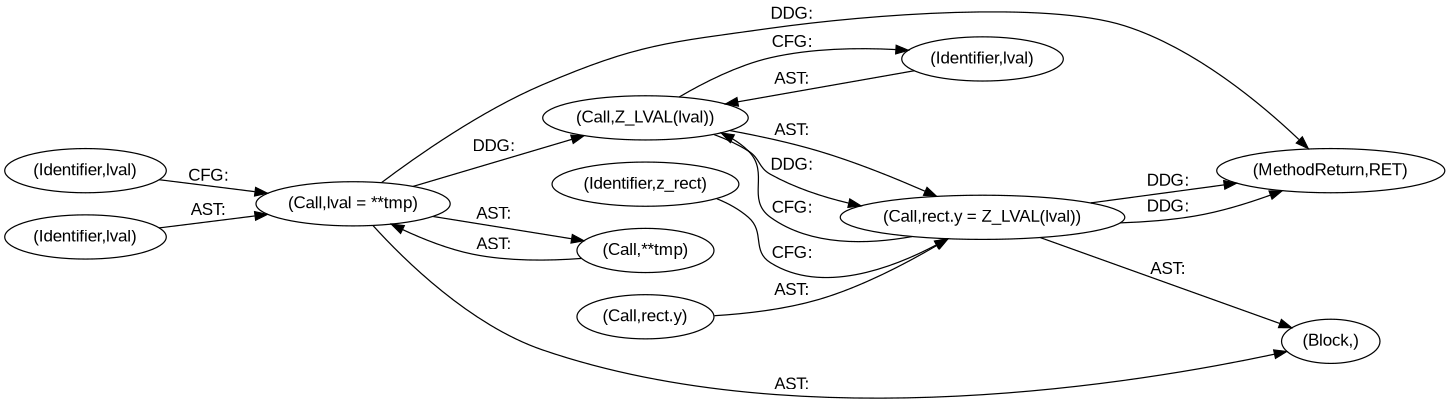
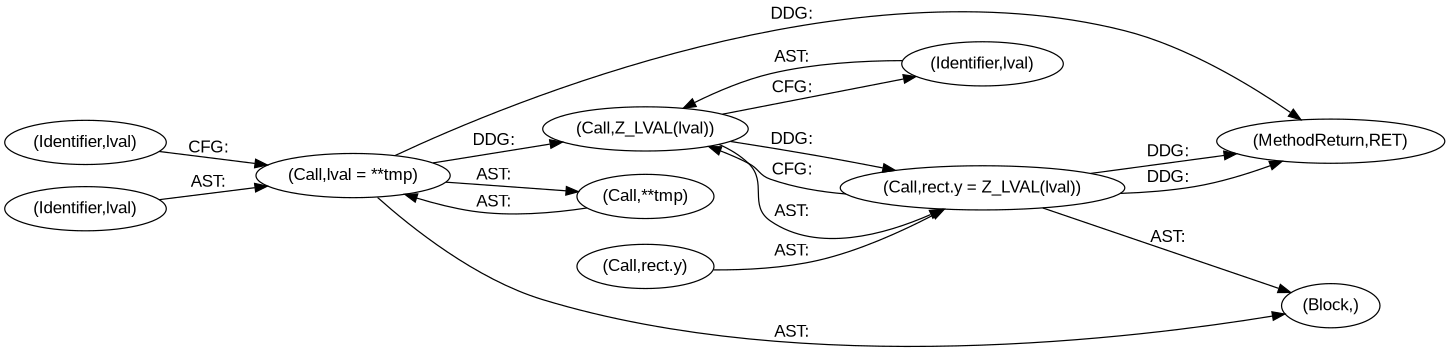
(645, 184) -> none
